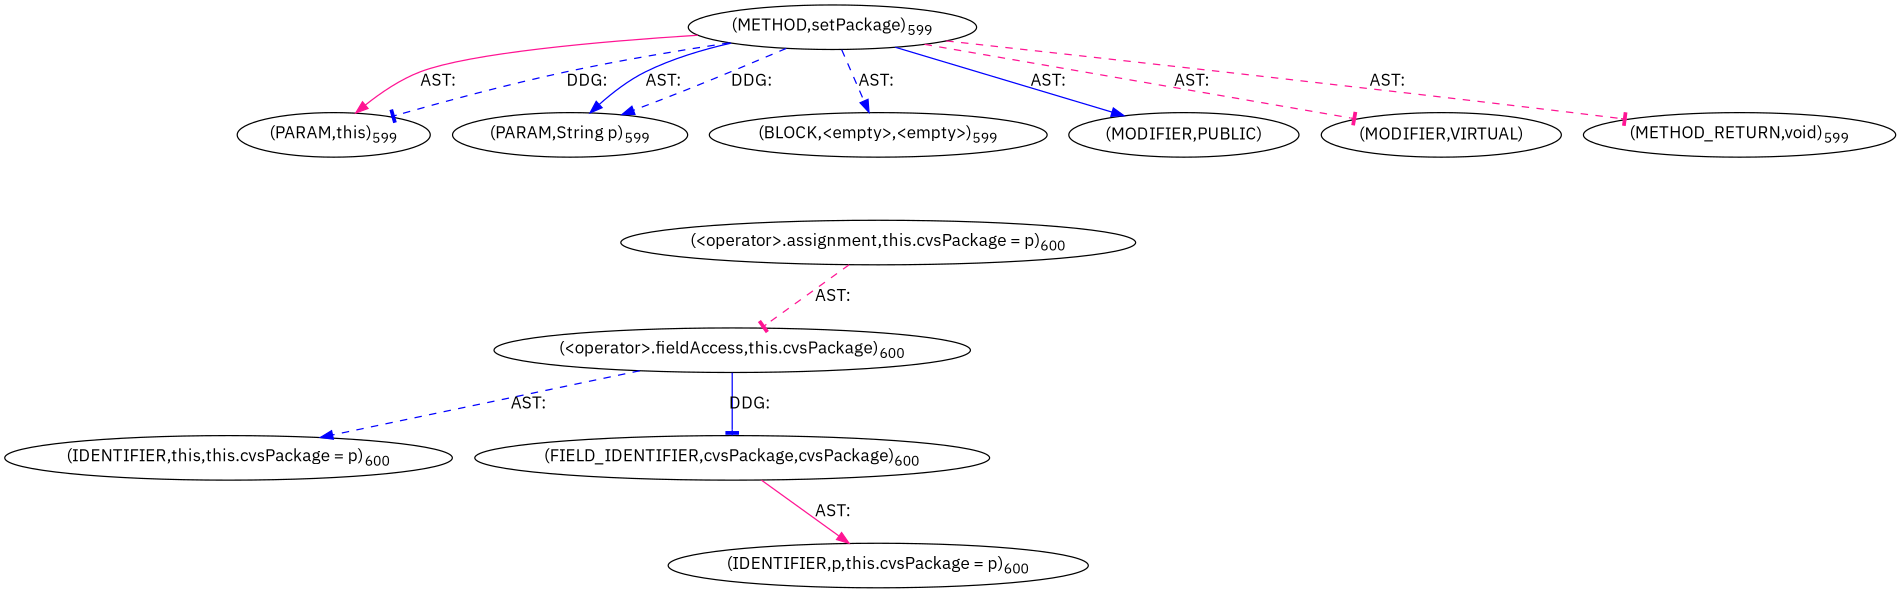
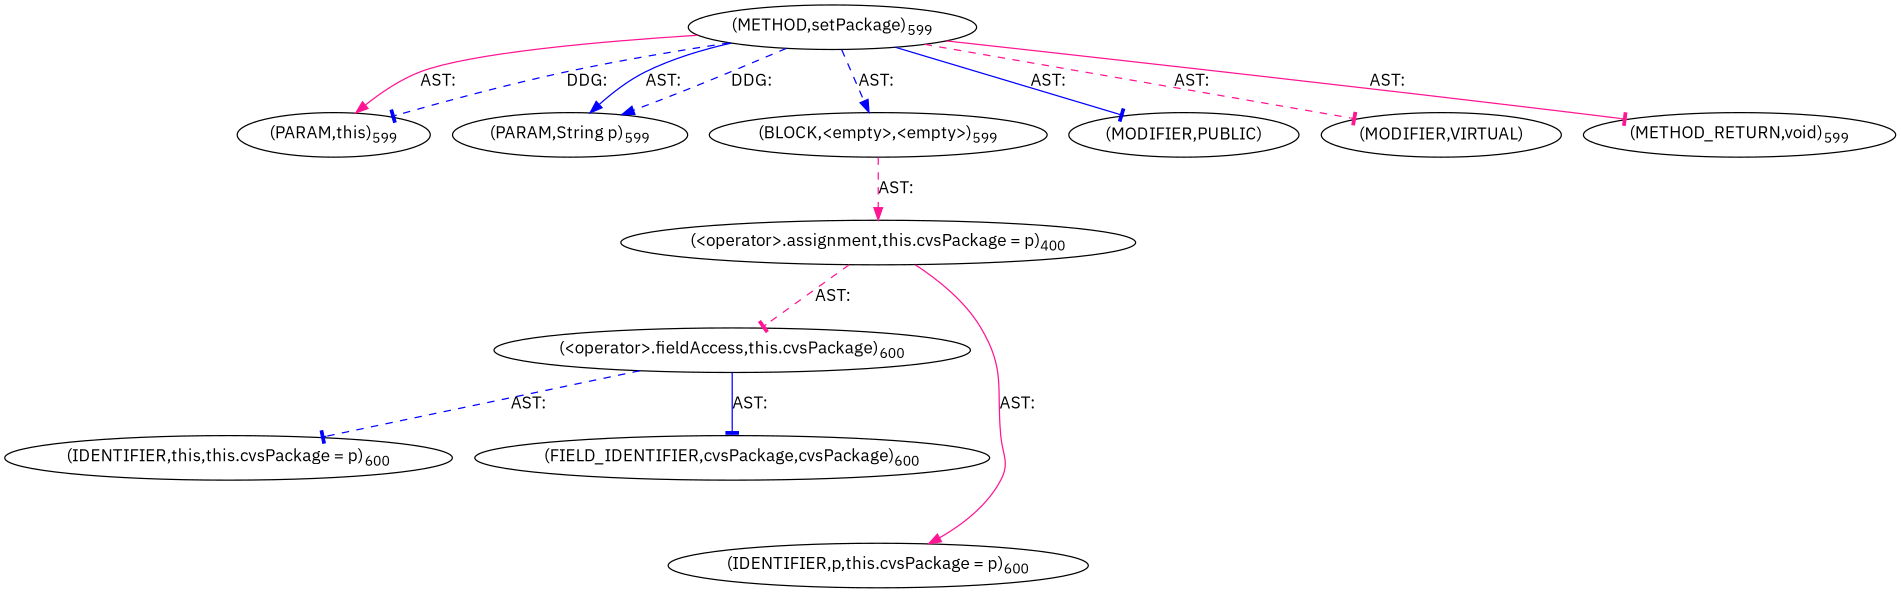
(1284, 79) -> (1284, 79)
(1007, 81) -> (1007, 81)
none -> (878, 183)
(1053, 241) -> (1053, 241)
(483, 403) -> (483, 403)
(752, 404) -> (752, 404)
(800, 508) -> (999, 400)
